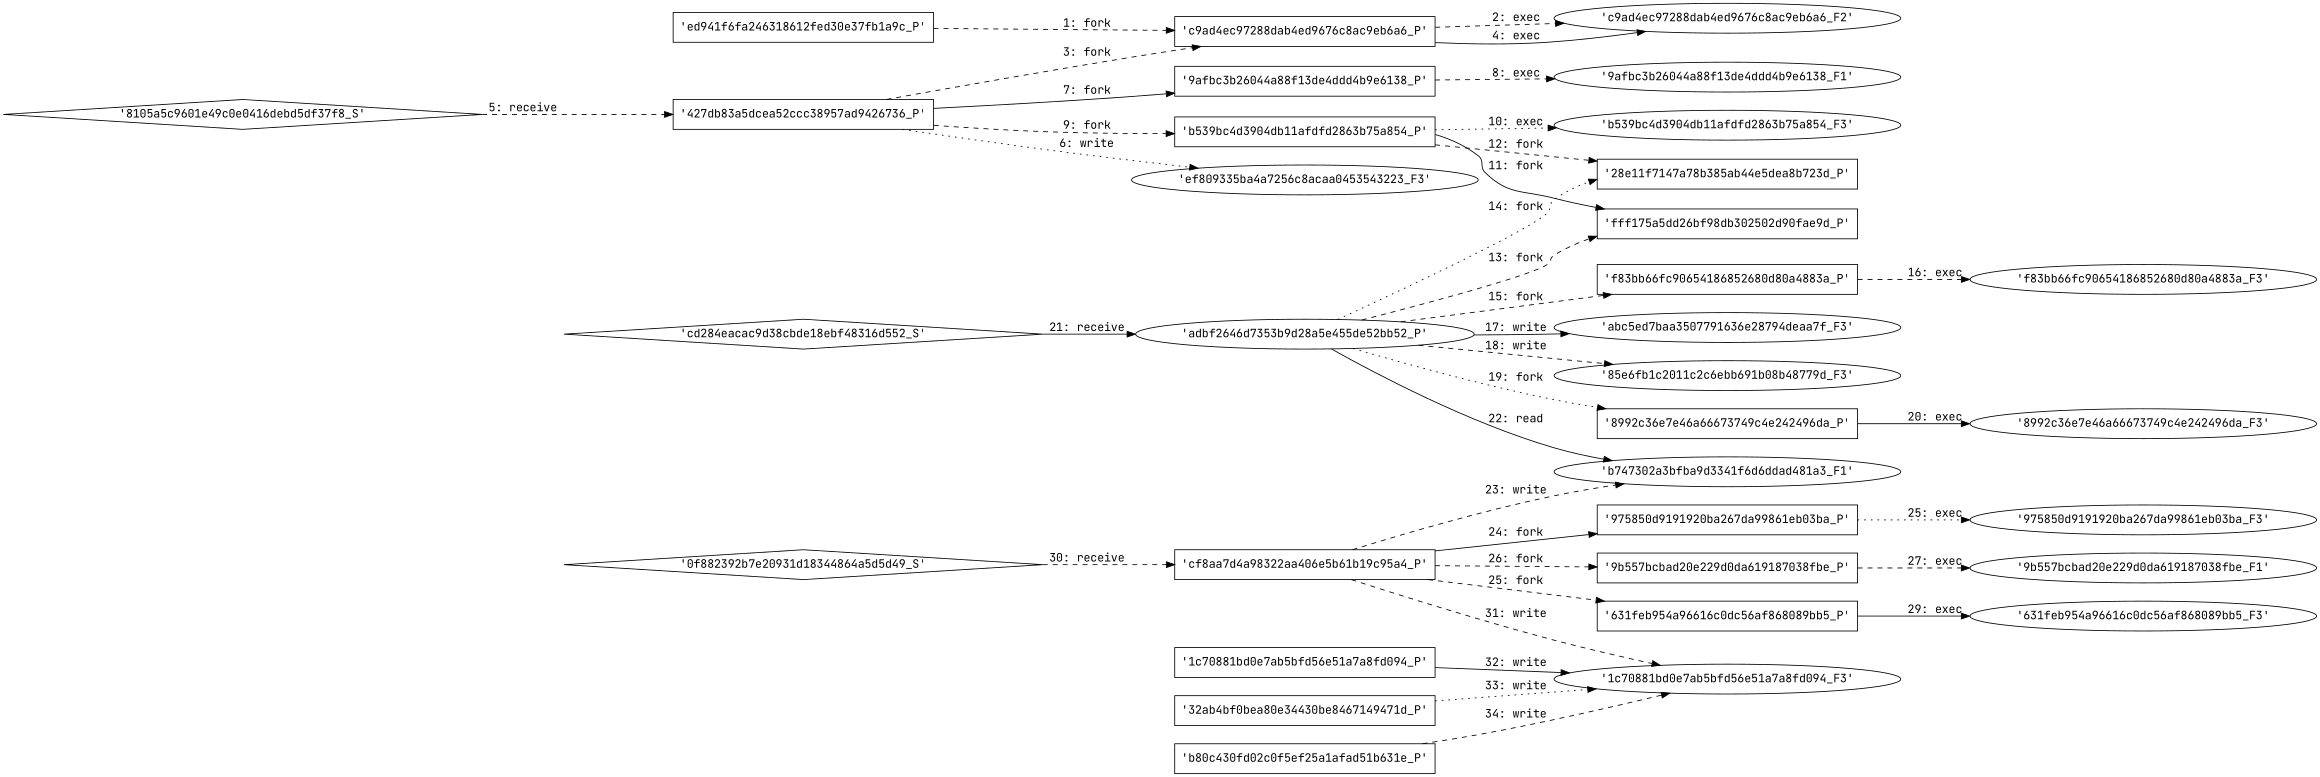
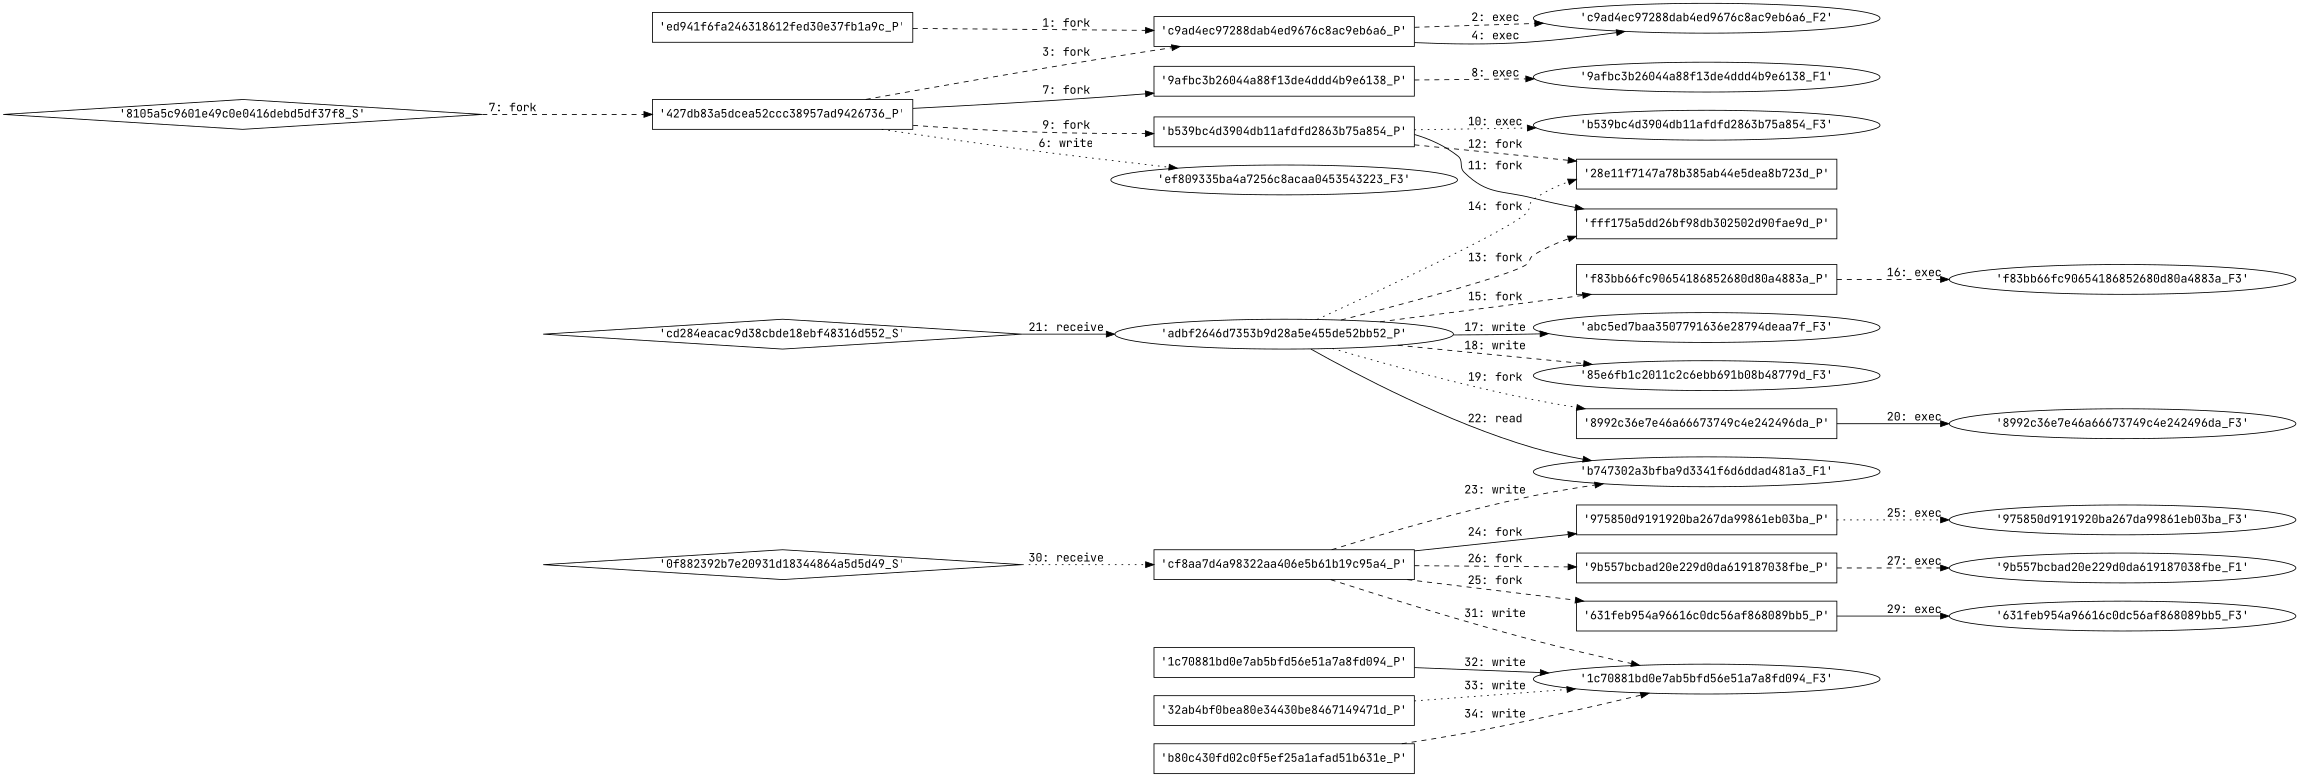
(523, 108) -> (513, 108)
(1105, 565) -> (1084, 565)
